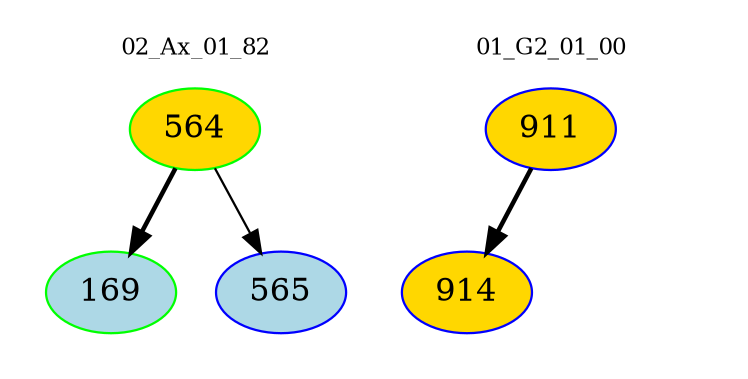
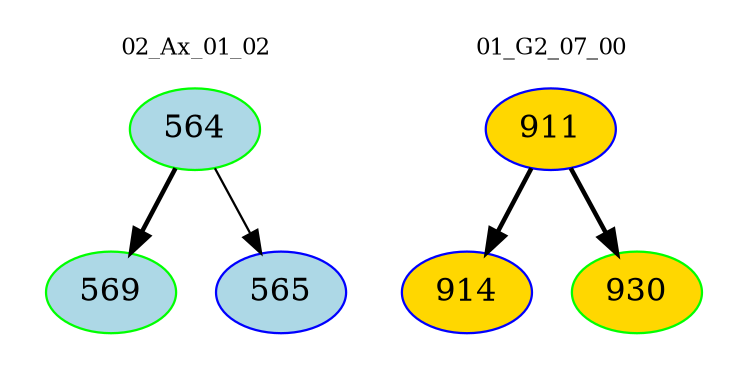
(196, 49) -> (196, 49)
(552, 49) -> (552, 49)
(195, 129) -> (195, 129)
(111, 292) -> (111, 292)
none -> (637, 292)
